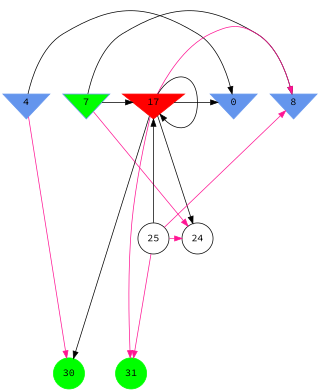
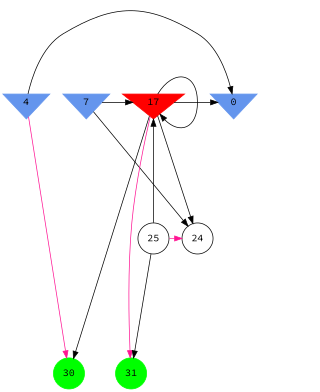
(86, 102) -> (86, 102)
(294, 102) -> none
(132, 158) -> (132, 158)
(143, 302) -> (143, 302)
